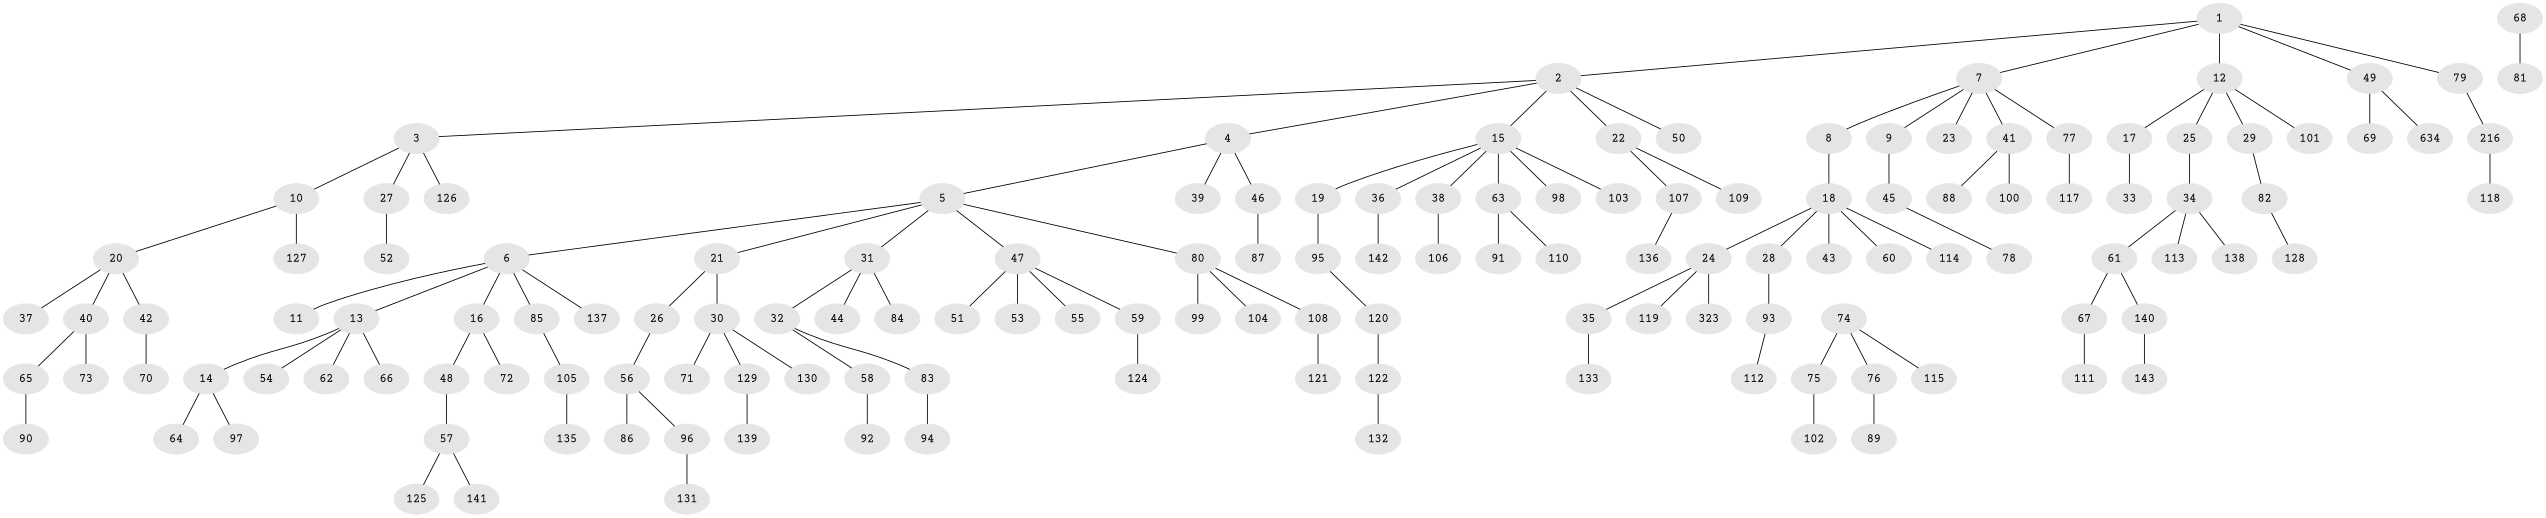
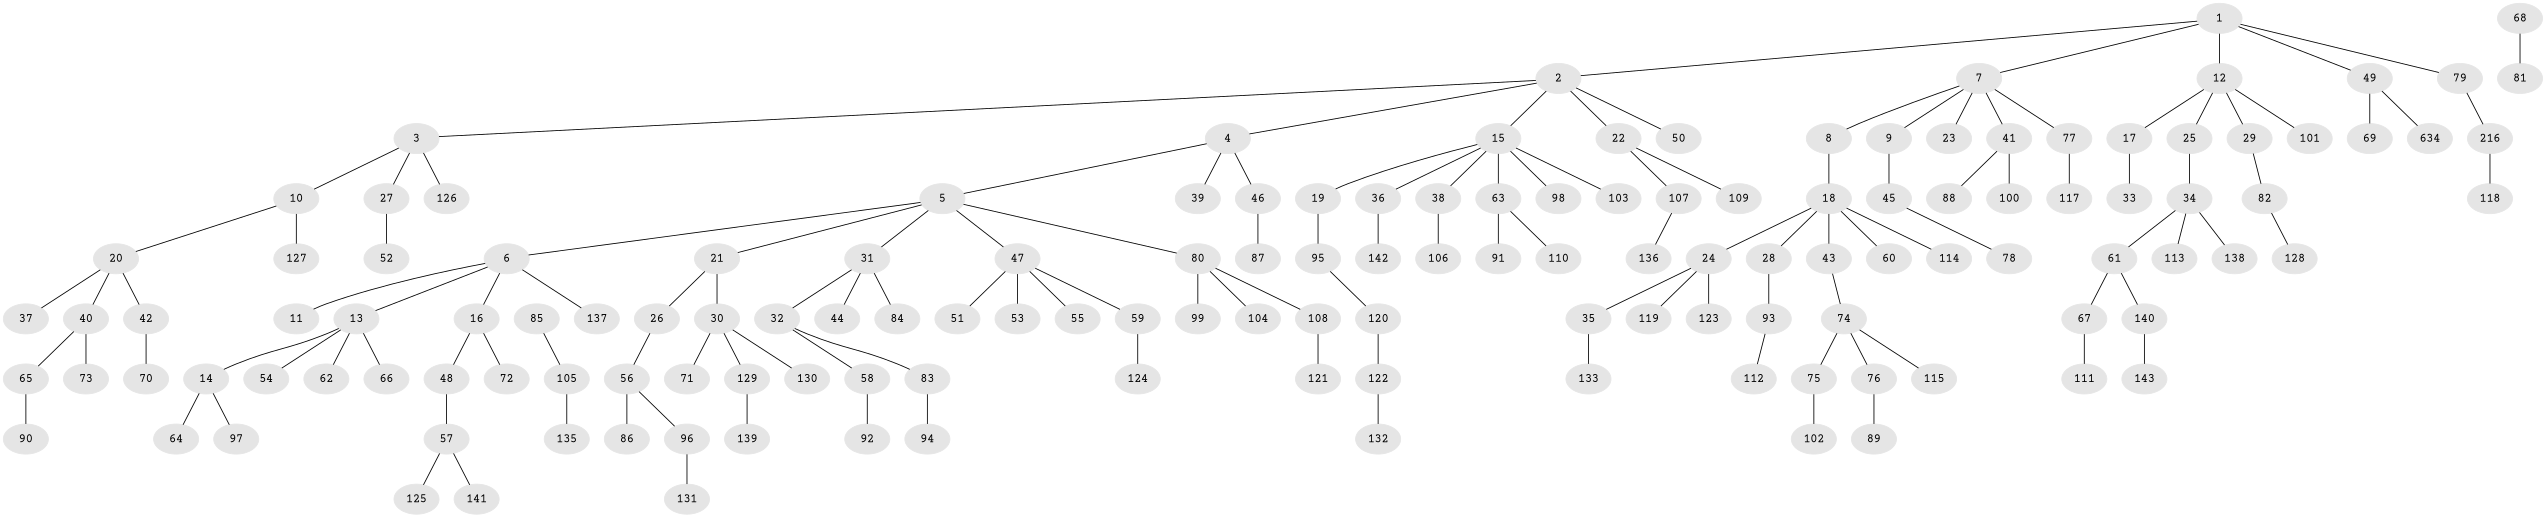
(522, 289) -> none
none -> (1836, 289)
(1709, 319) -> (1709, 319)
